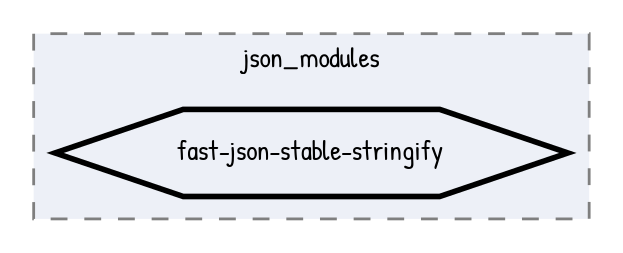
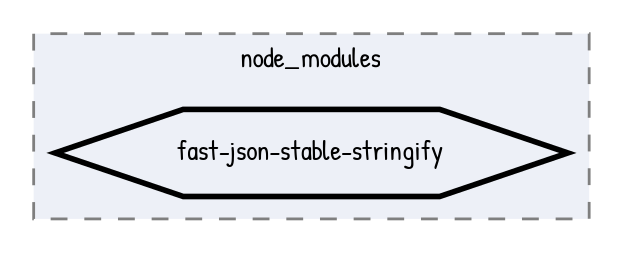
(311, 60) -> (311, 60)
